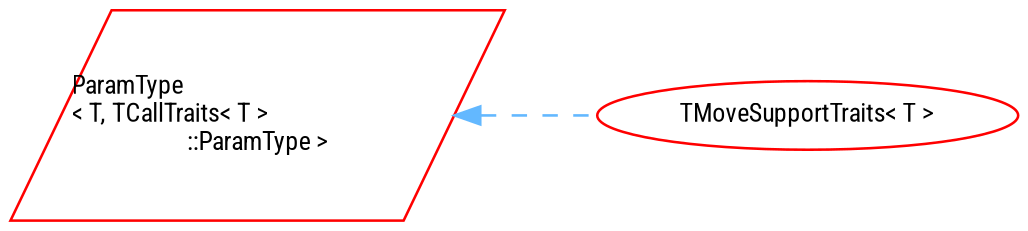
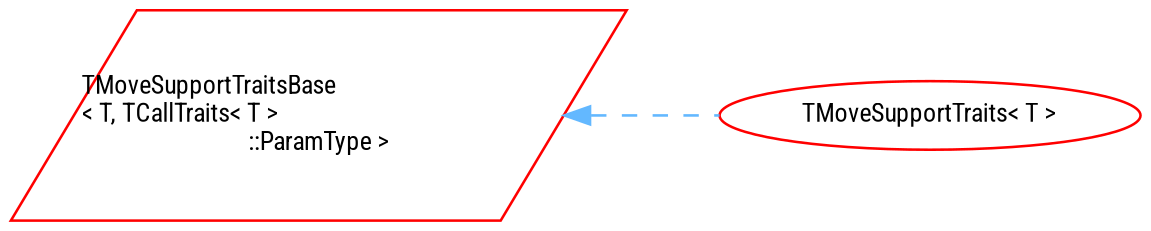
(258, 115) -> (319, 115)
